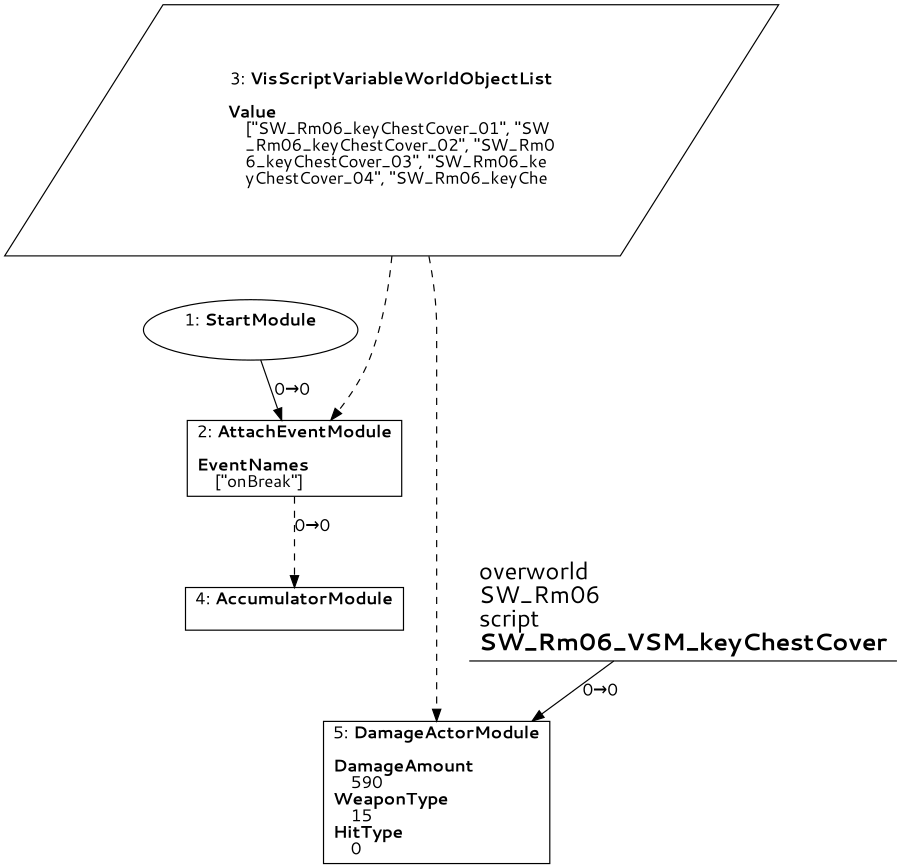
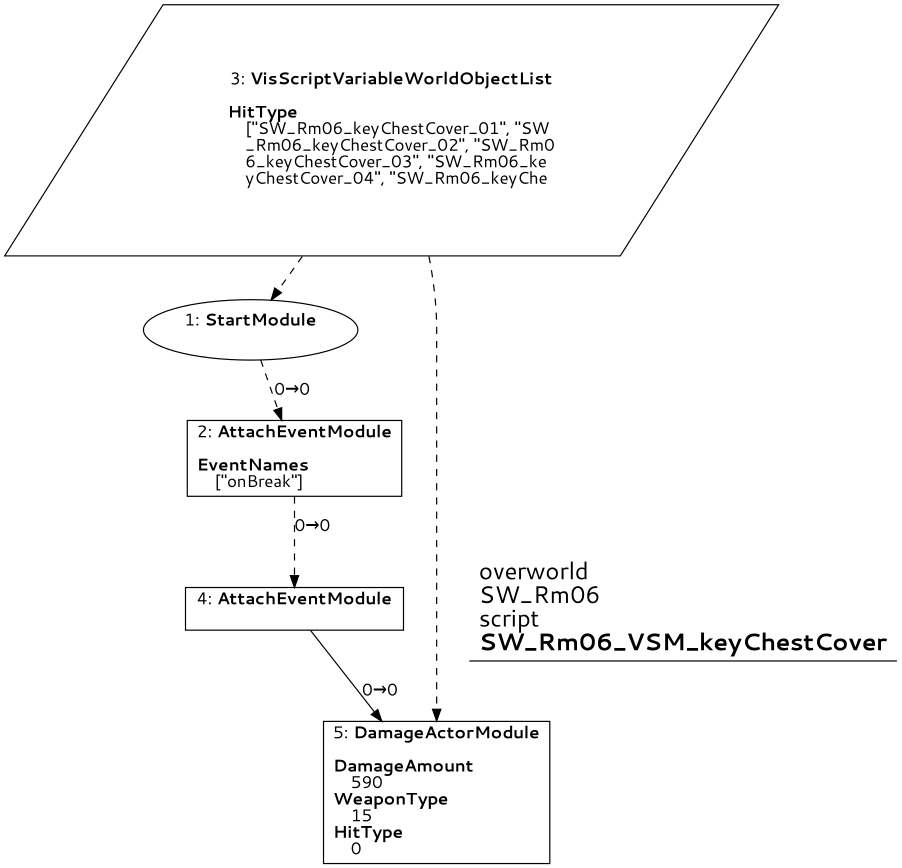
(252, 113) -> (263, 113)
(377, 338) -> (290, 273)
(269, 384) -> (269, 384)
(305, 599) -> (305, 599)
(578, 688) -> (342, 671)
